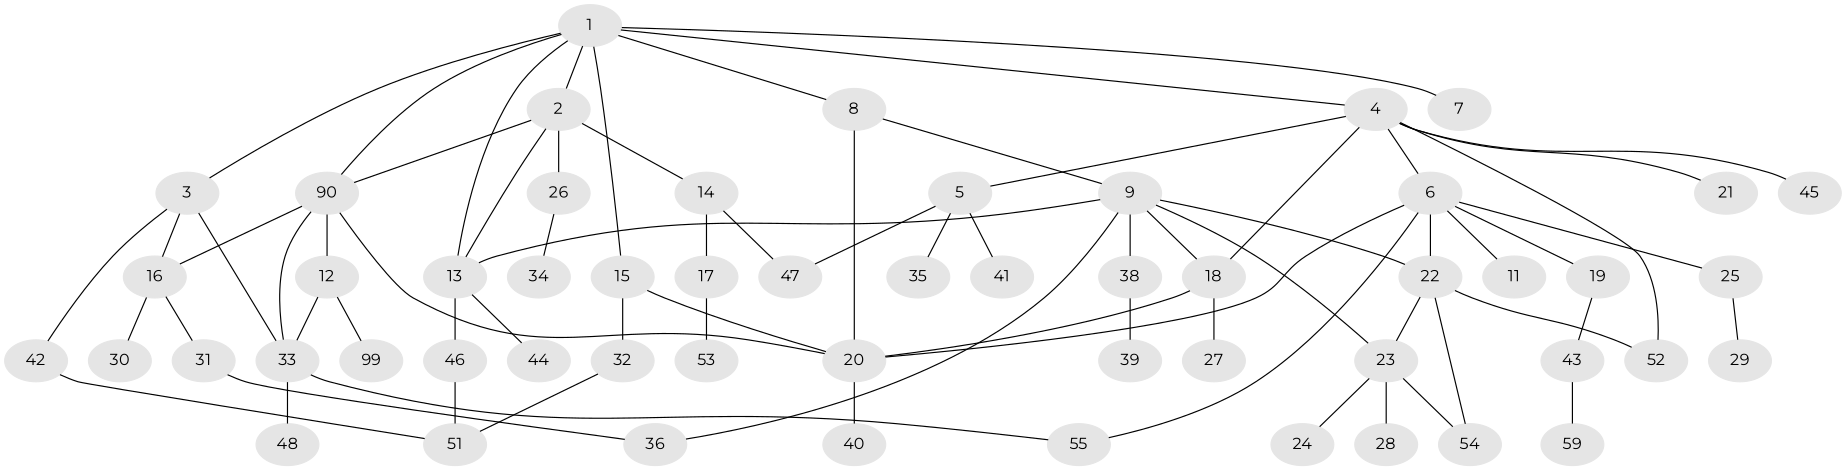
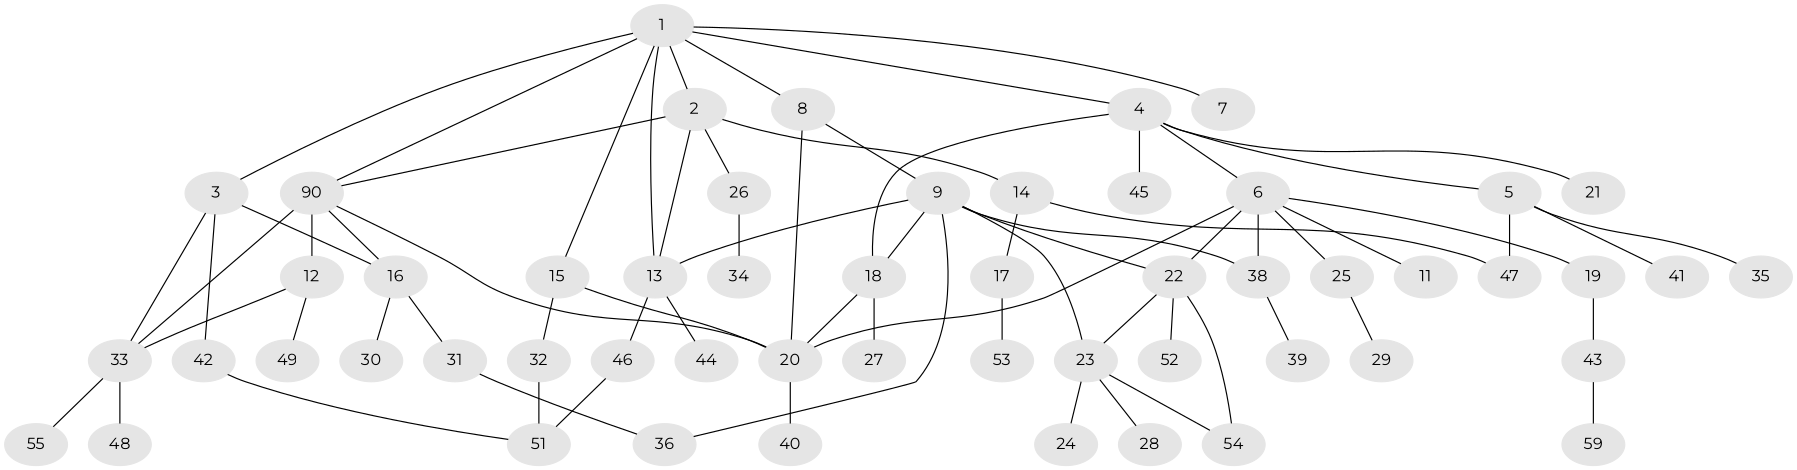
(1561, 205) -> none
(1287, 359) -> (1258, 236)
(371, 361) -> (287, 361)
